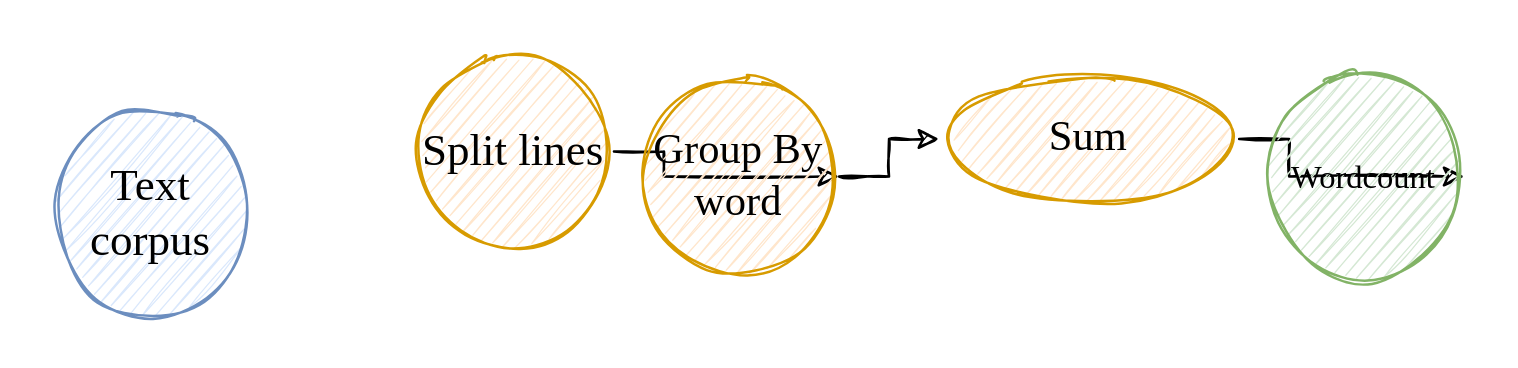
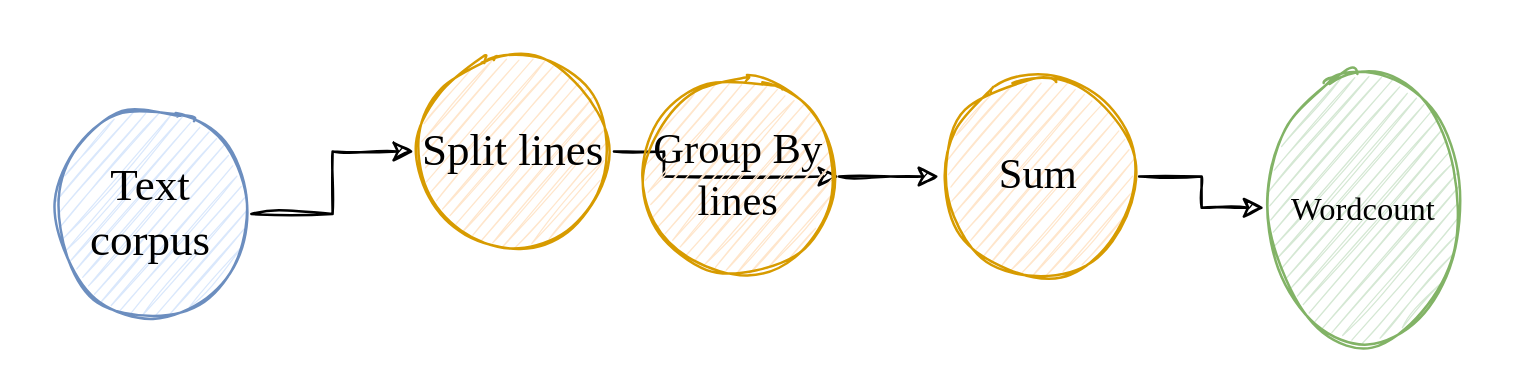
(1089, 139) -> (1039, 176)
(739, 176) -> (739, 176)
(1364, 176) -> (1364, 208)
none -> (333, 191)
